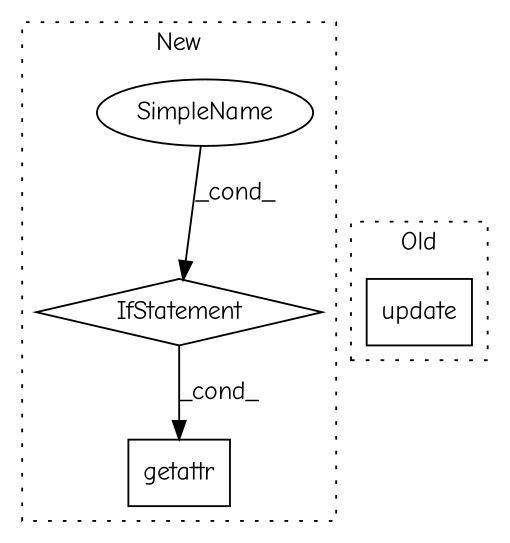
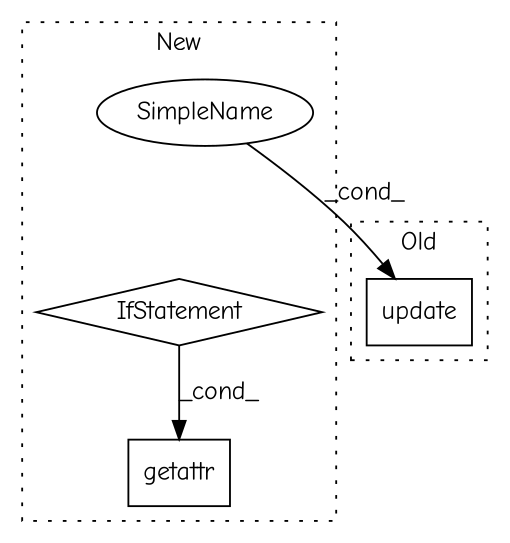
(193, 203) -> (319, 199)
